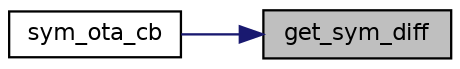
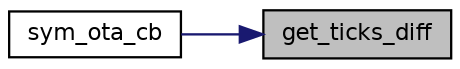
(357, 34) -> (357, 34)
